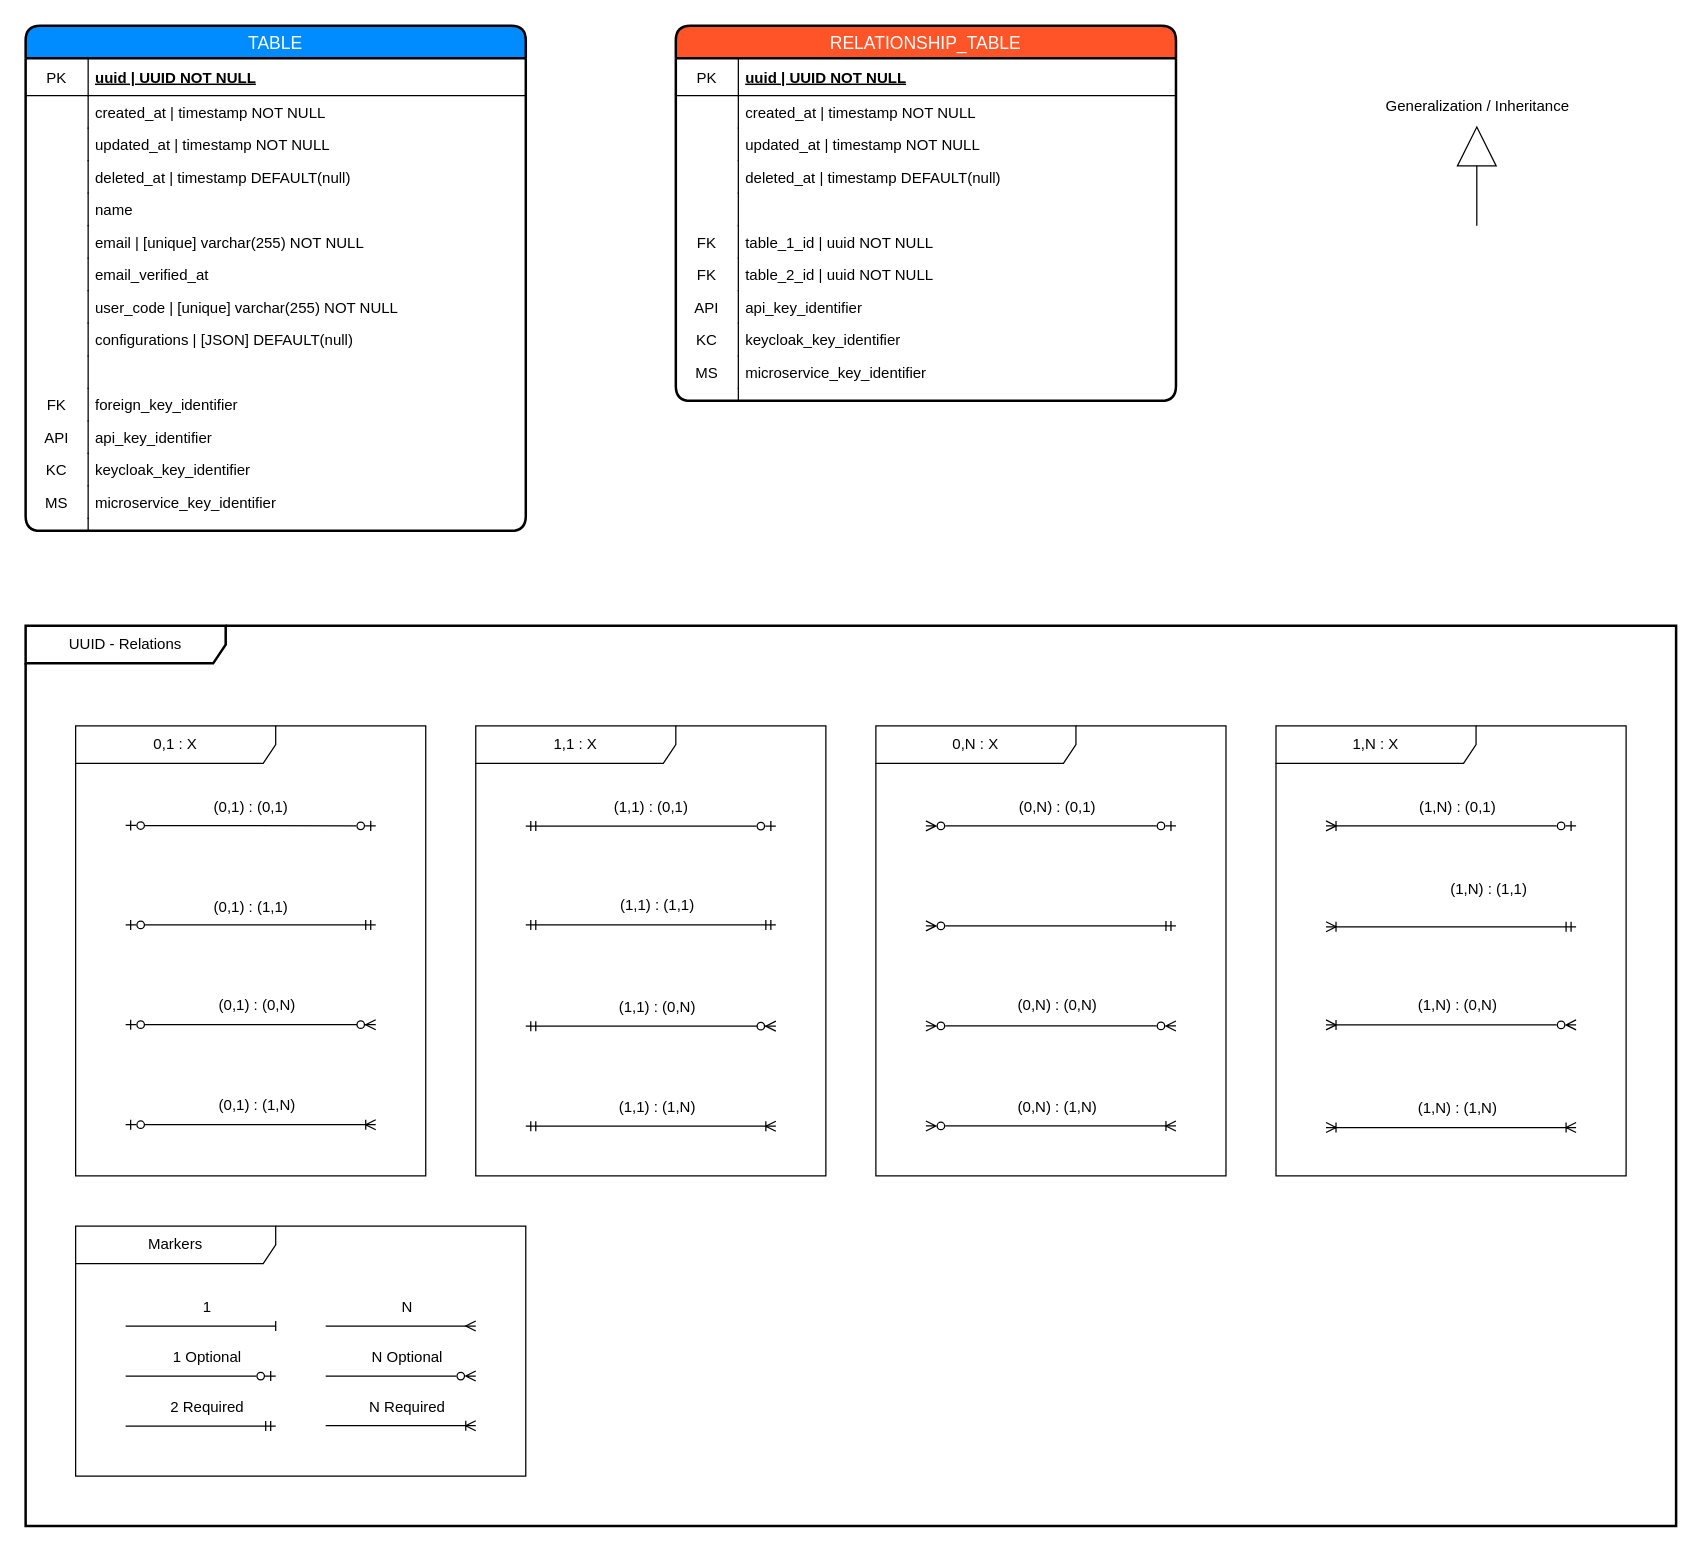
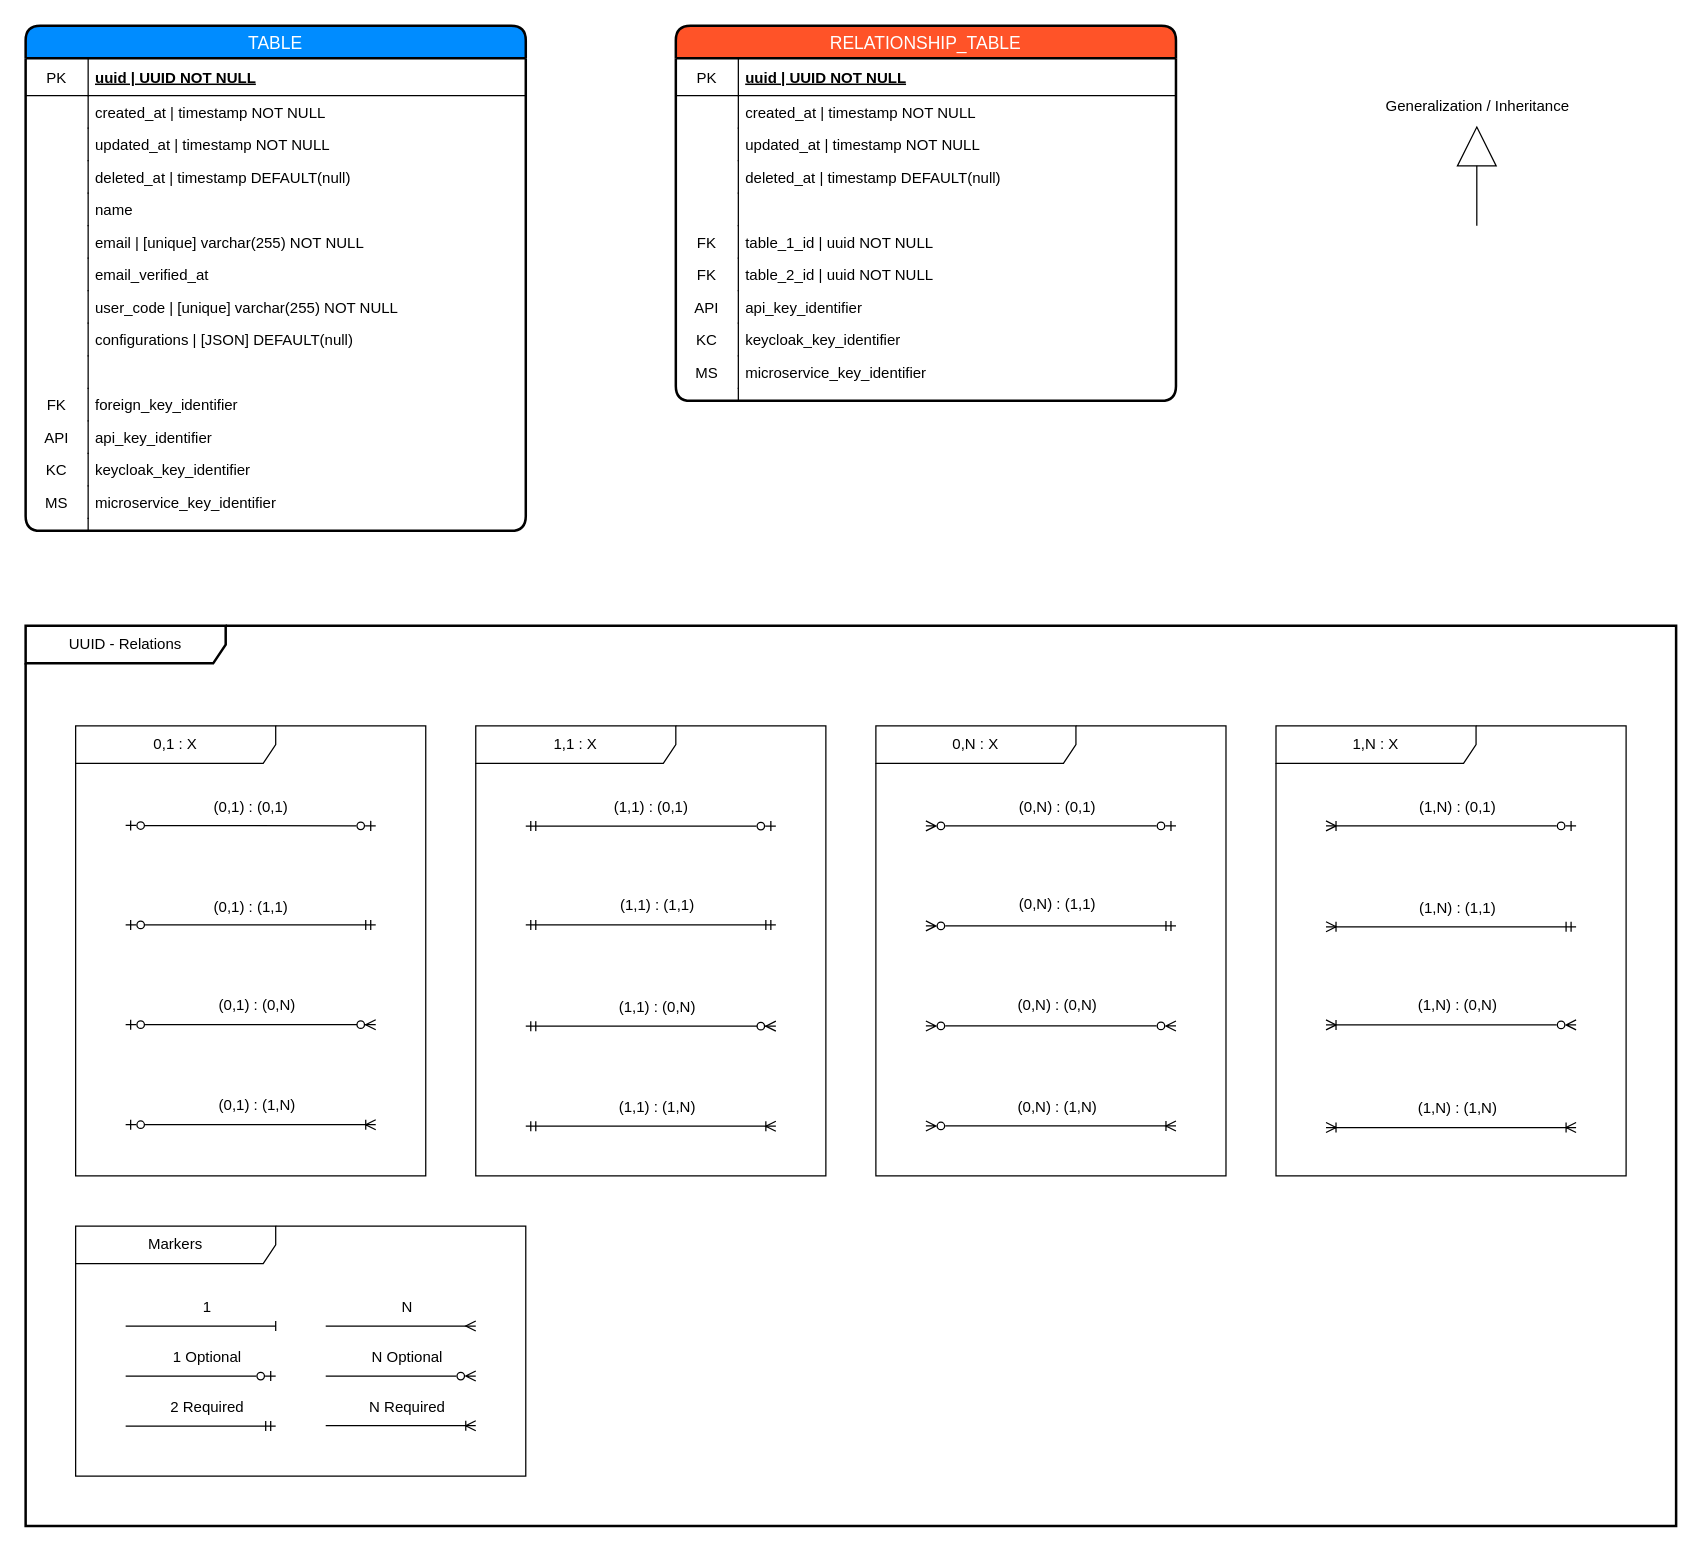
(1488, 889) -> (1457, 908)
none -> (1057, 904)
